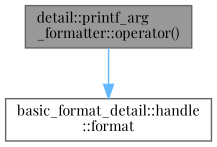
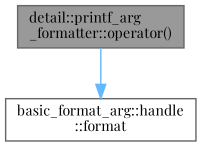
(109, 120) -> (101, 120)
